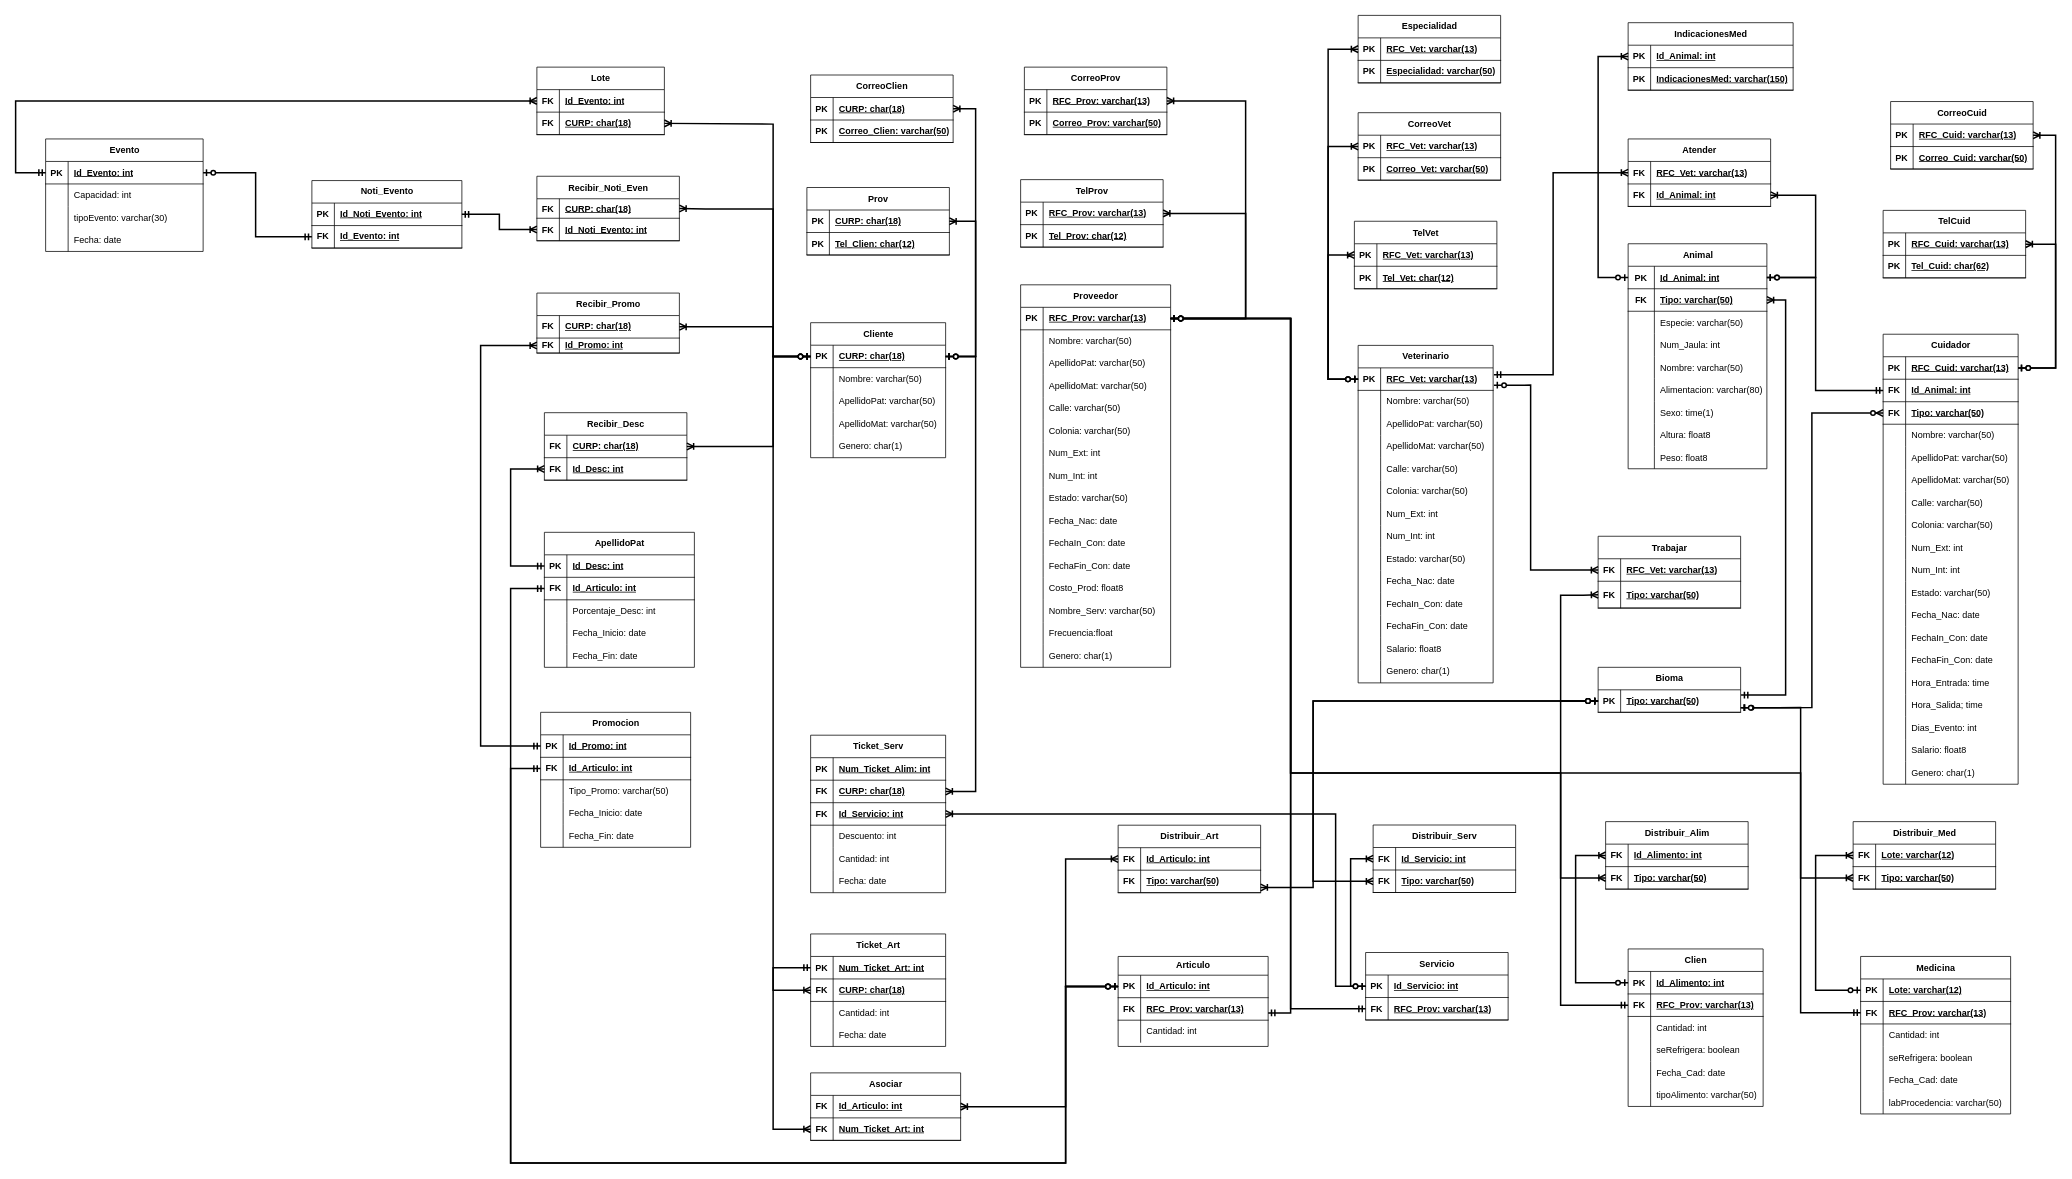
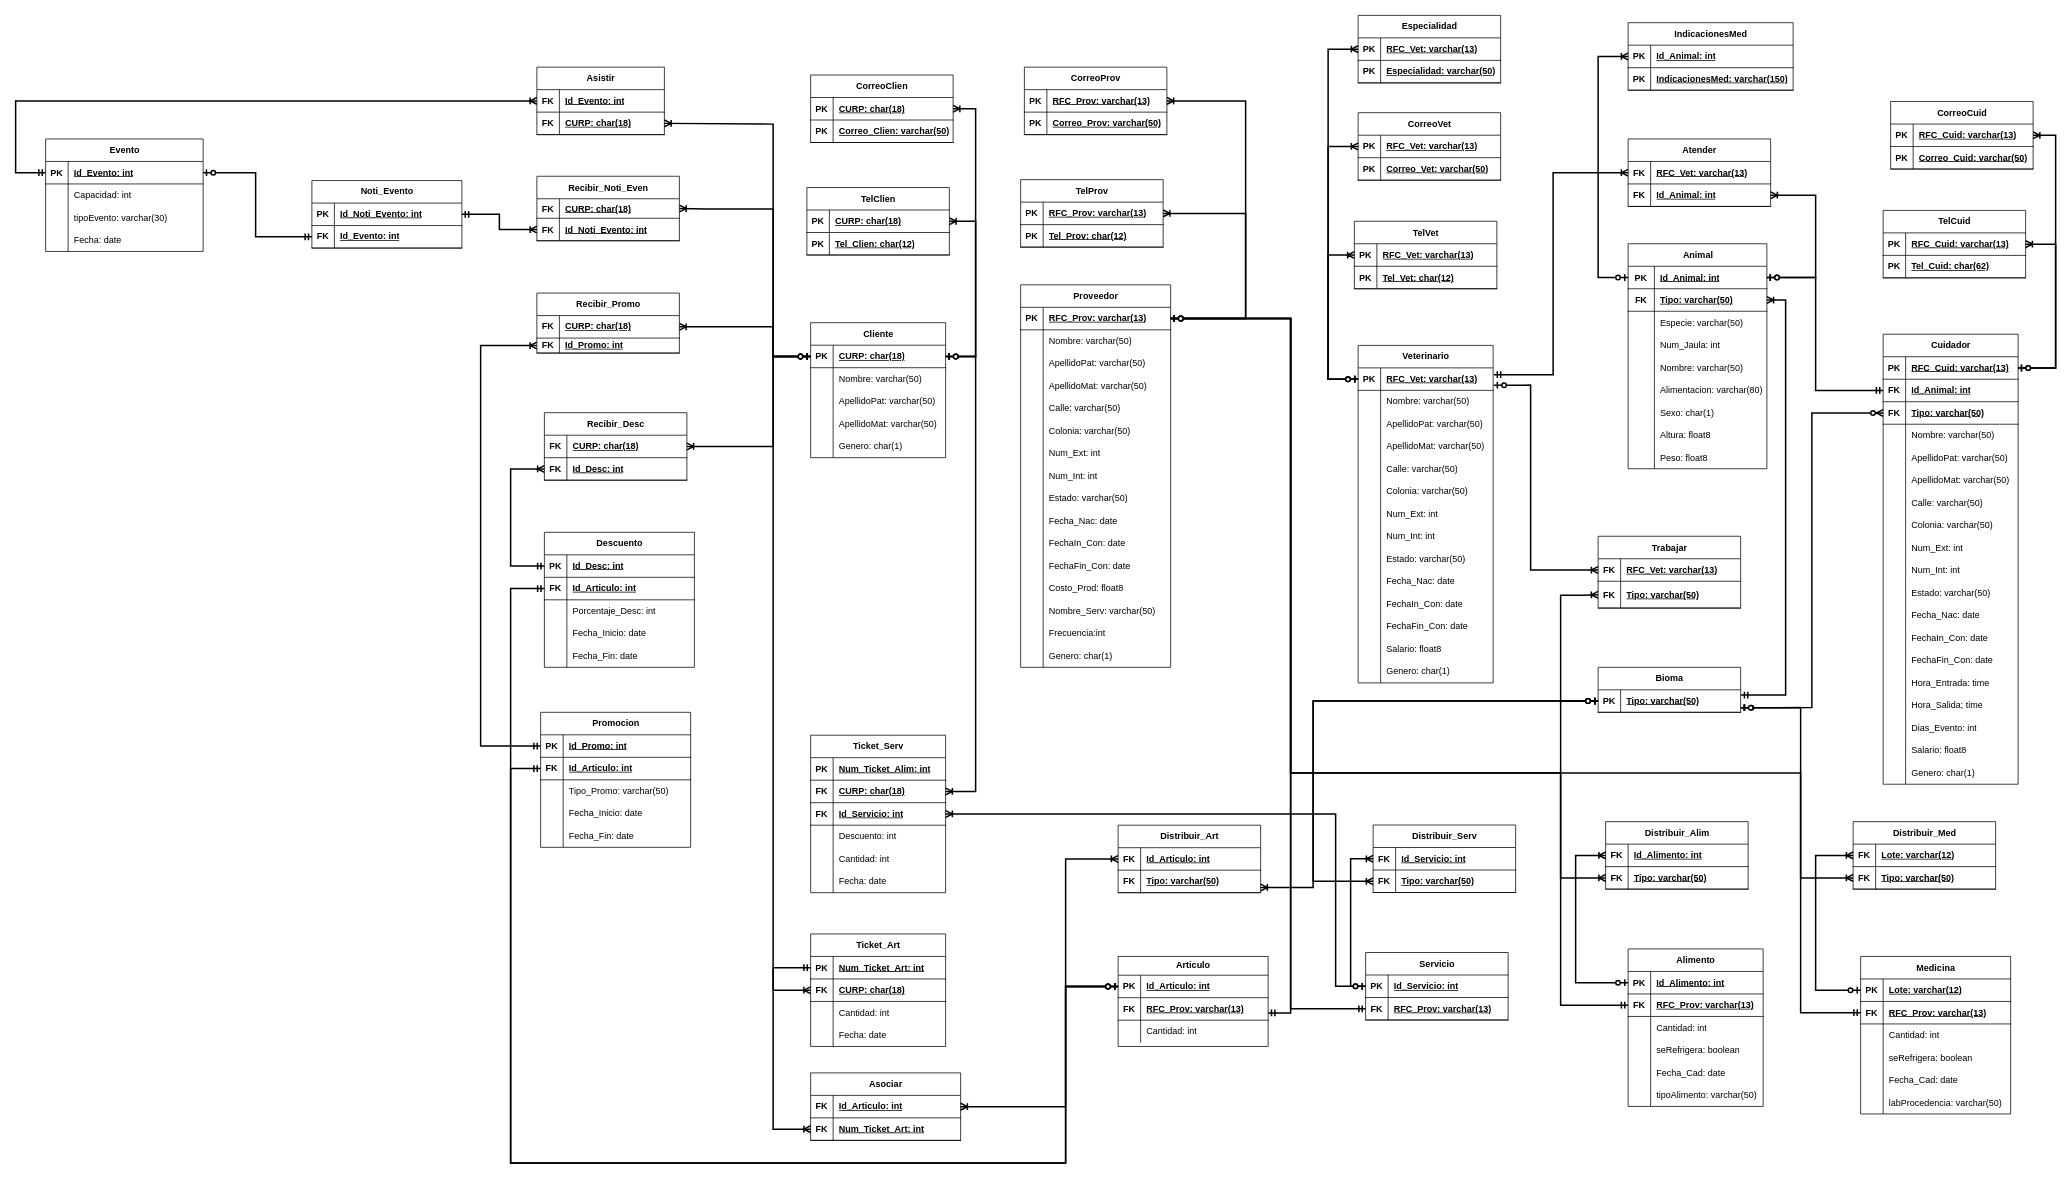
(601, 78) -> (601, 78)
(878, 199) -> (878, 199)
(1689, 413) -> (1691, 413)
(620, 543) -> (620, 543)
(1086, 633) -> (1081, 633)
(1696, 960) -> (1696, 960)
